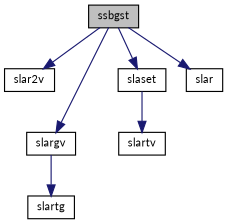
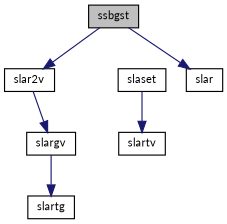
(125, 43) -> none
(85, 75) -> (38, 107)
